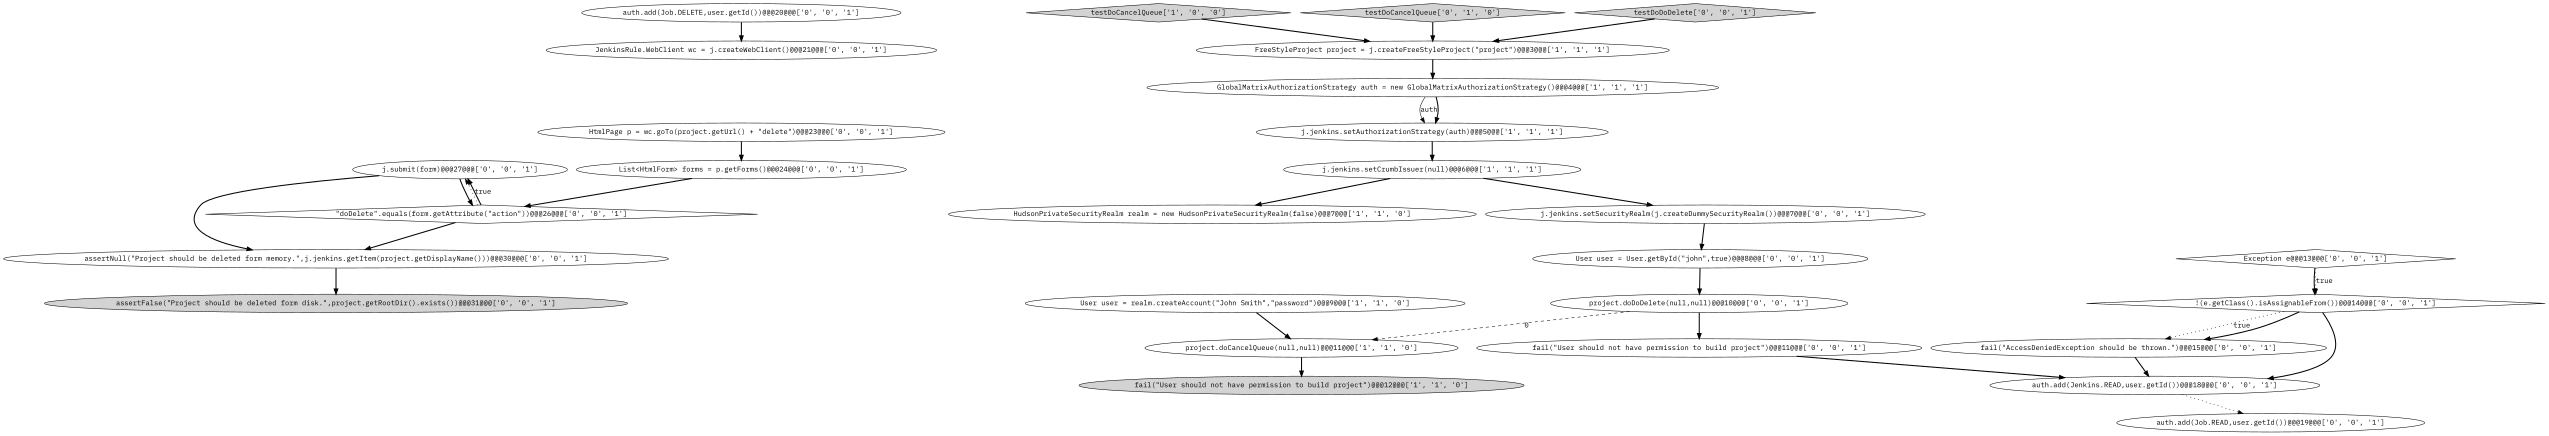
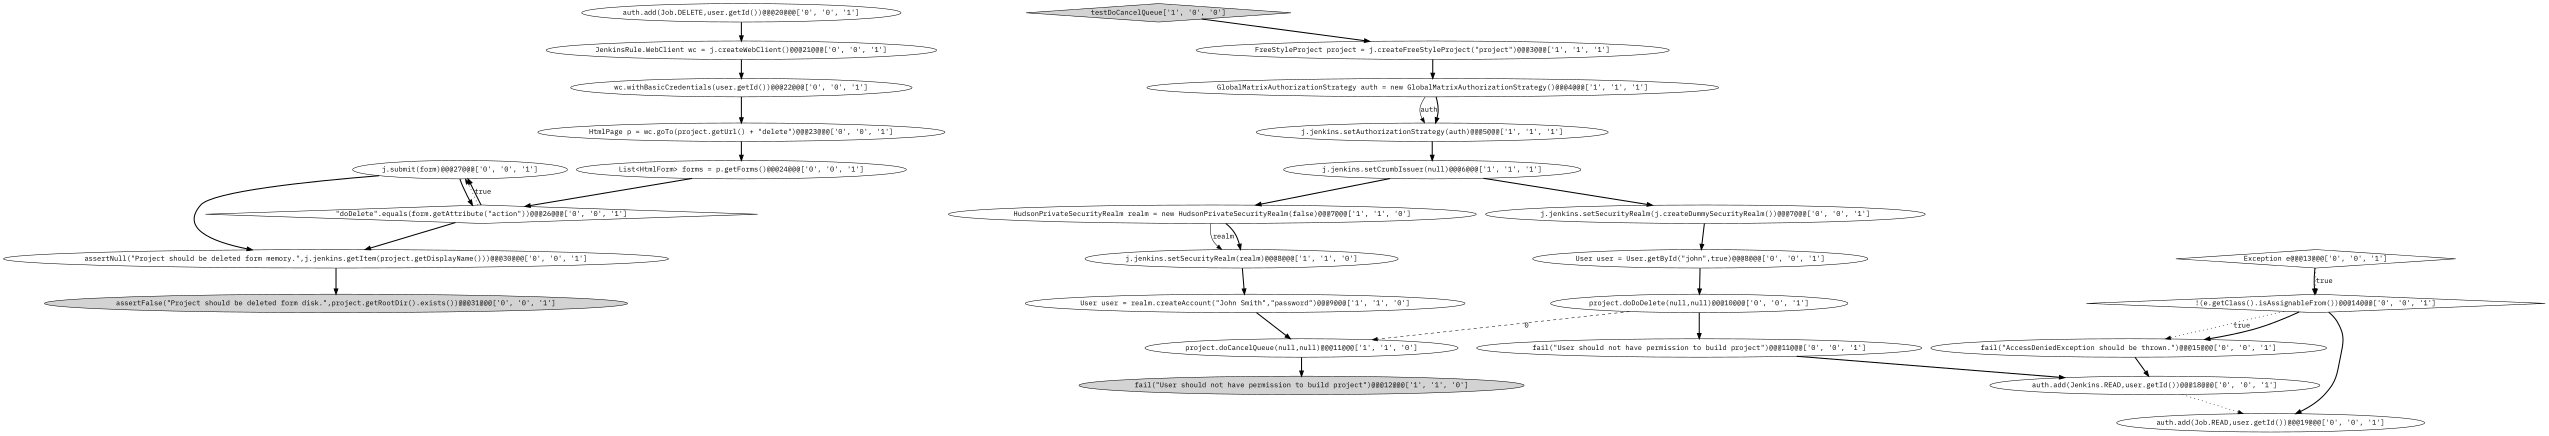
(1433, 13) -> none
(1695, 13) -> none
none -> (741, 88)
none -> (1242, 259)
(2326, 362) -> (2338, 368)
